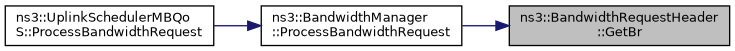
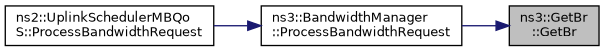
(110, 26) -> (110, 26)
(619, 26) -> (554, 26)
